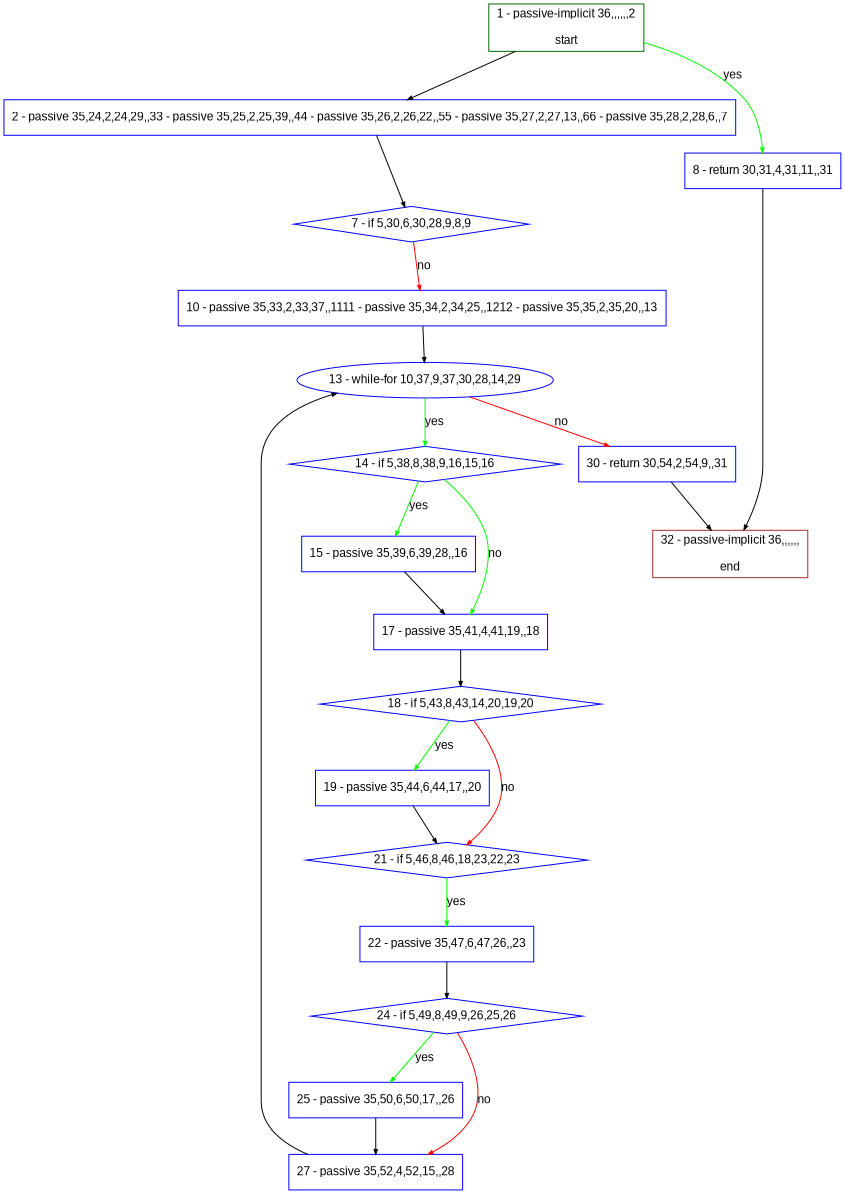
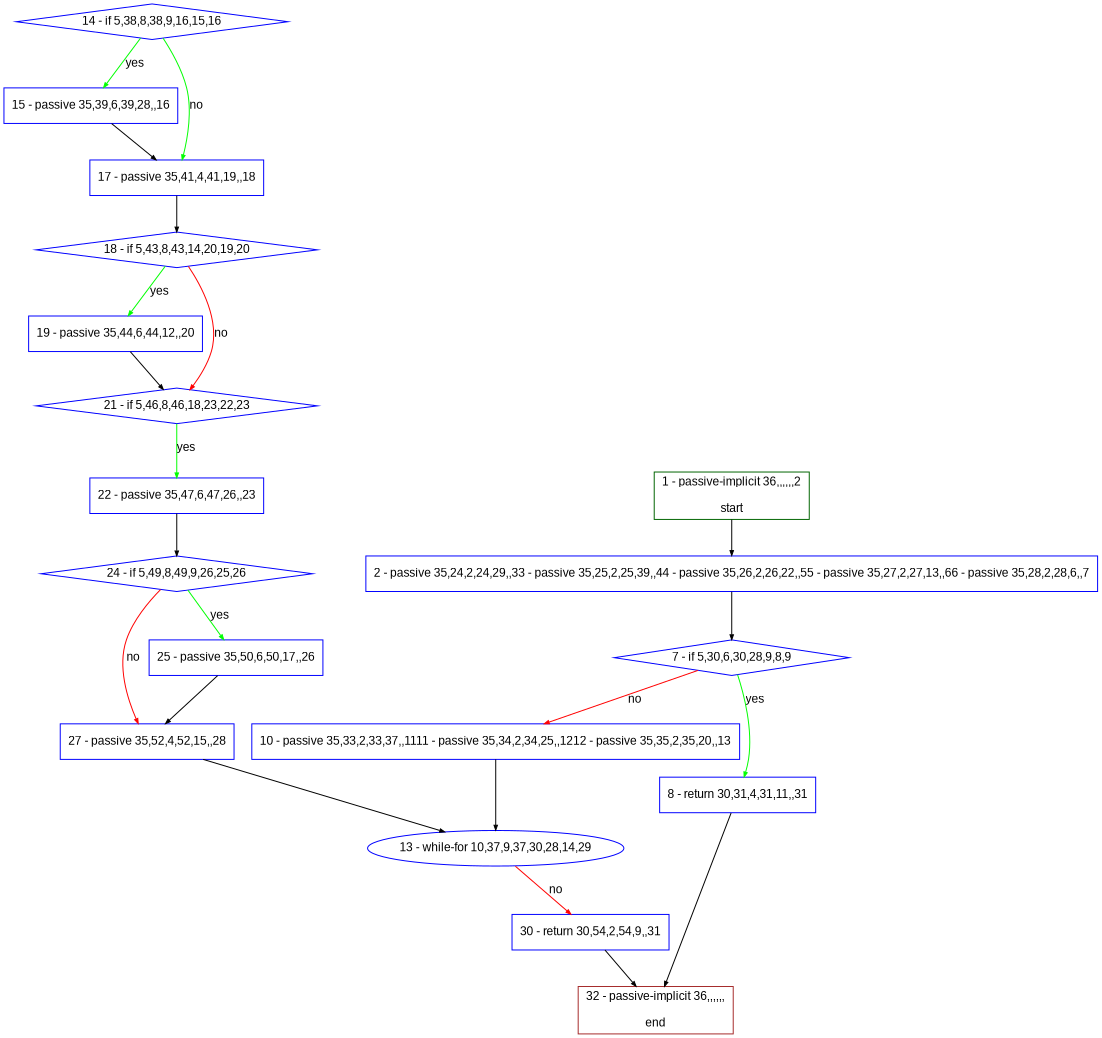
(721, 78) -> (749, 723)
(425, 420) -> none
(402, 788) -> (116, 334)
